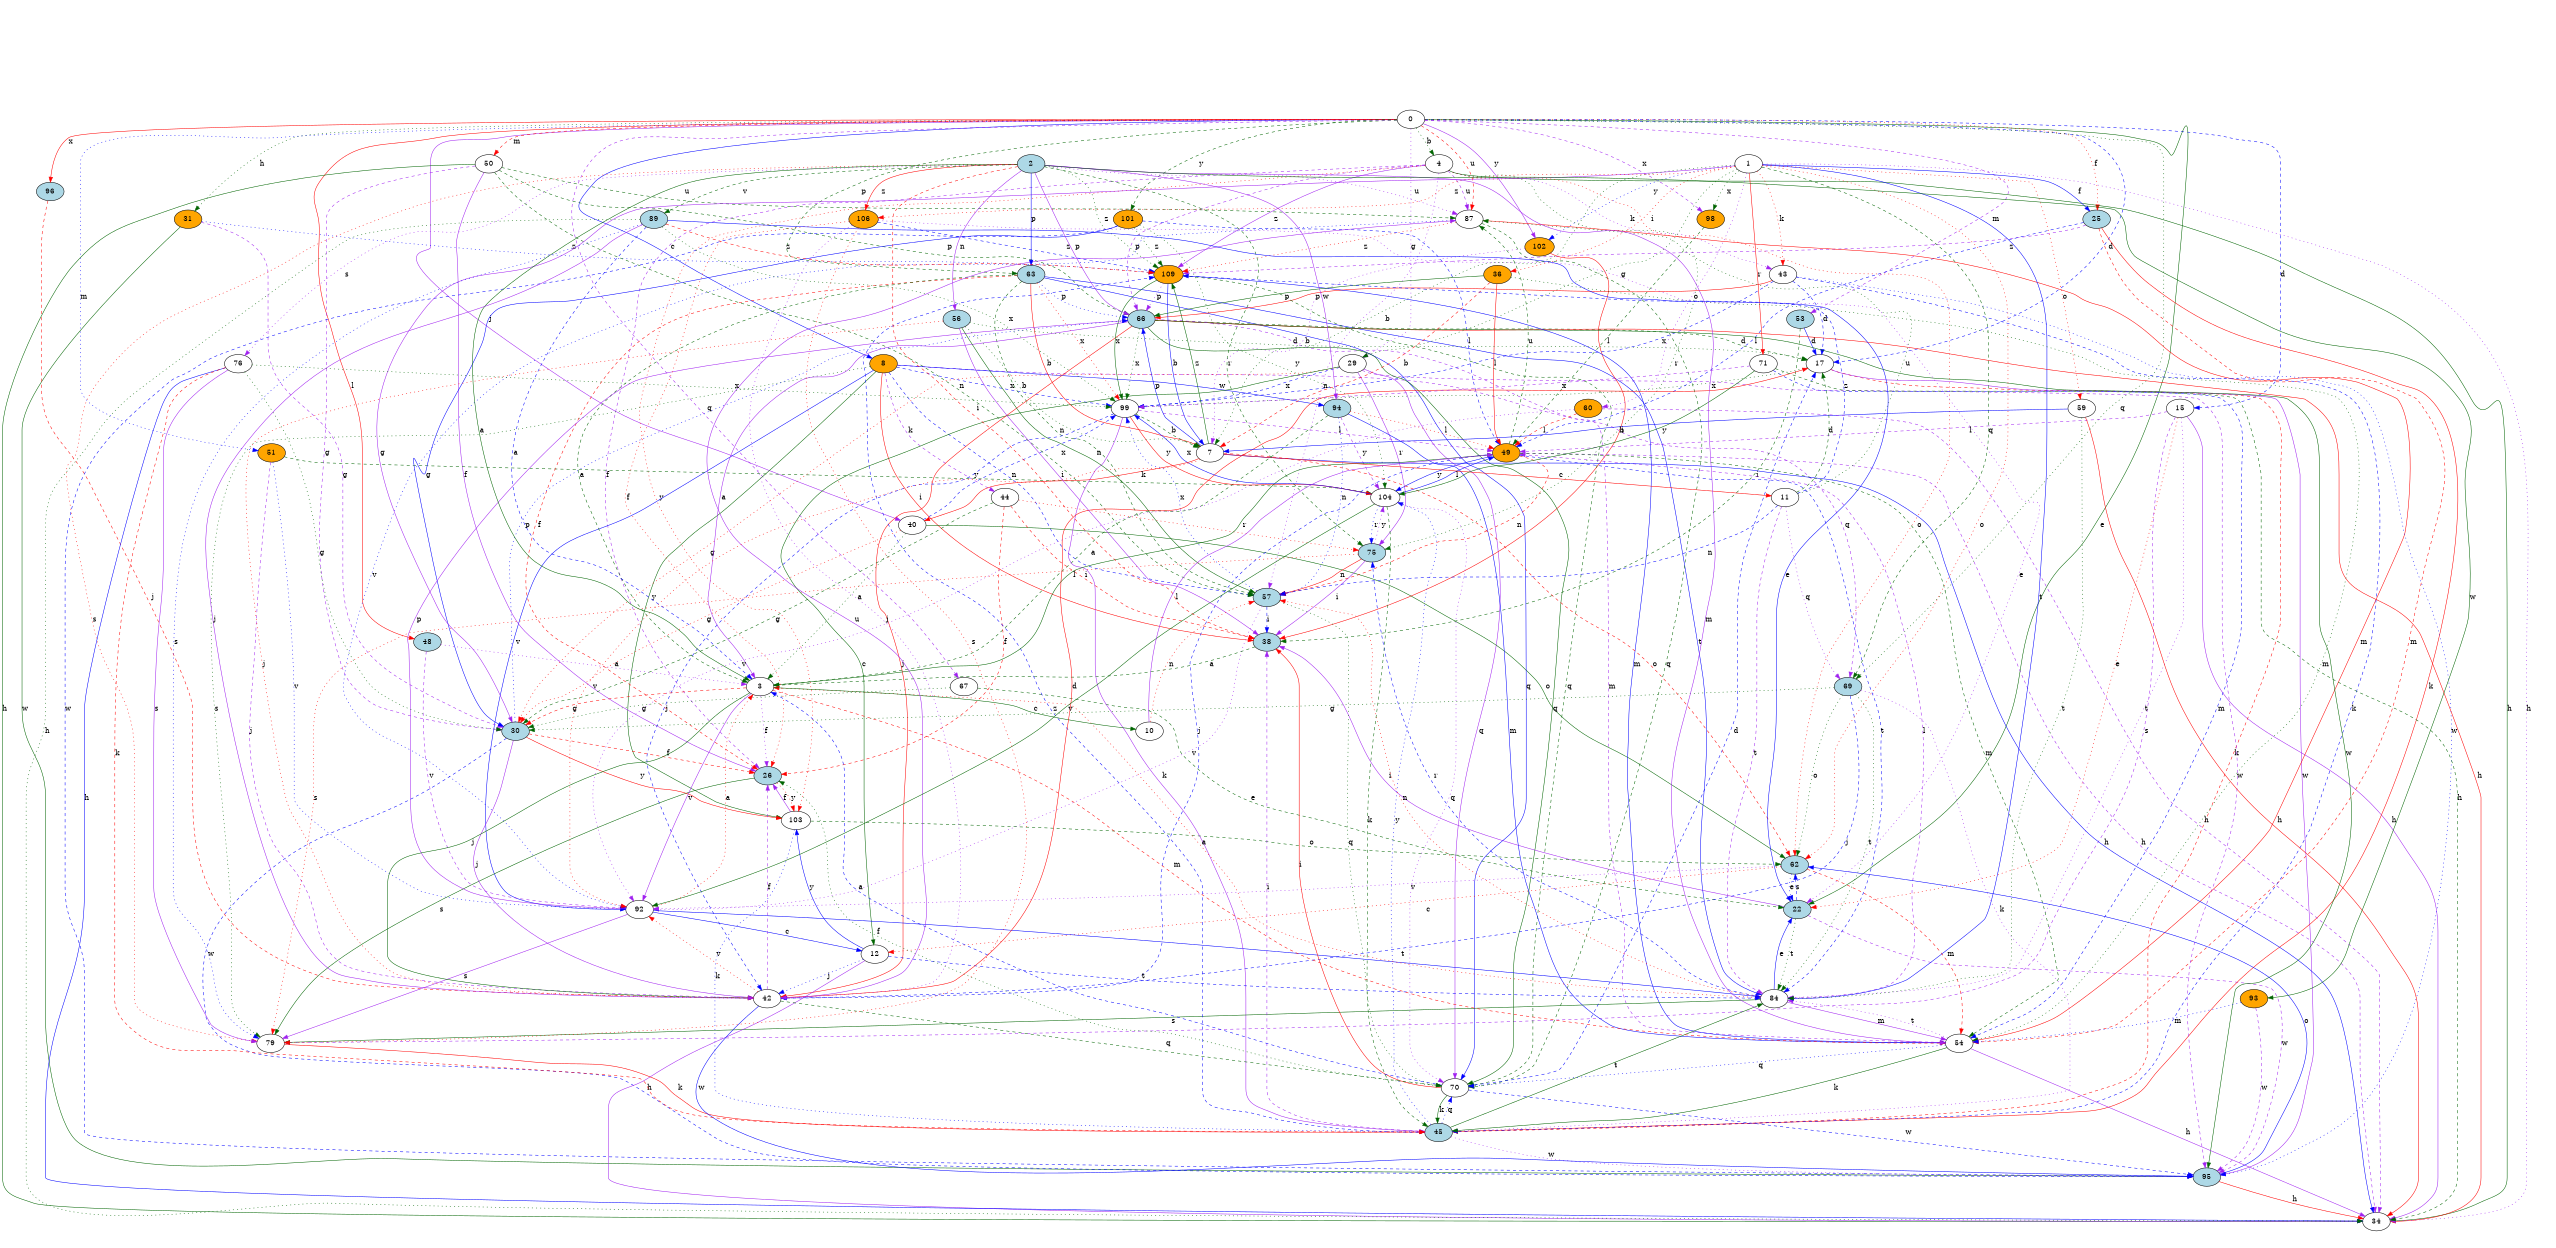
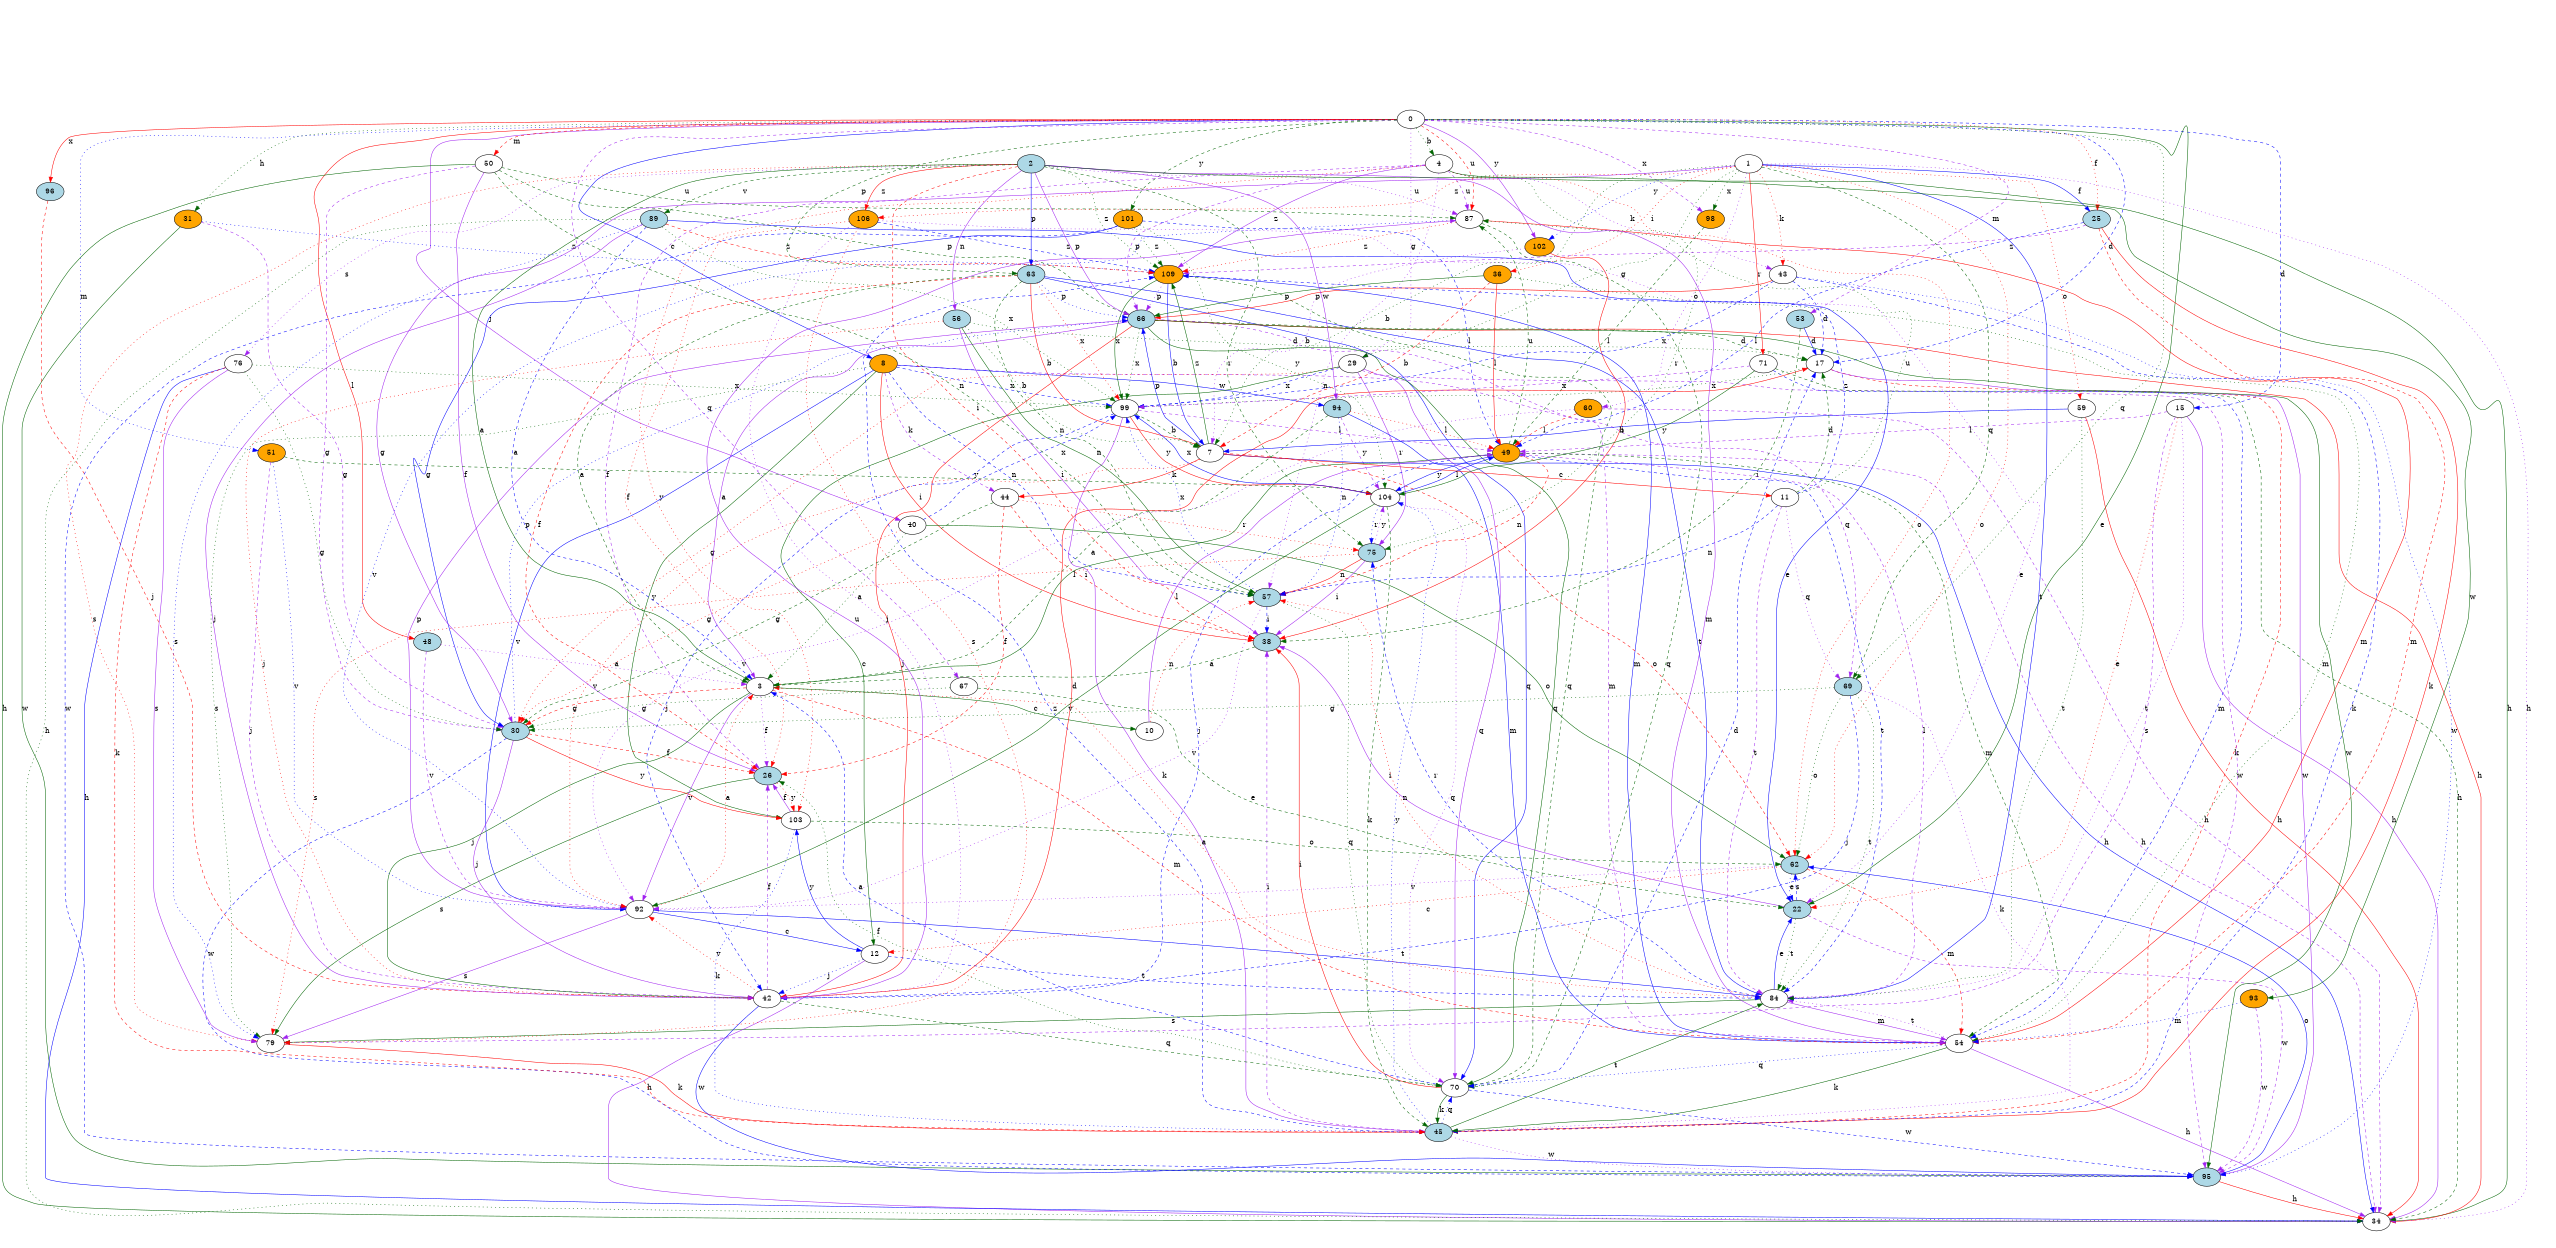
(1102, 478) -> (1114, 487)
